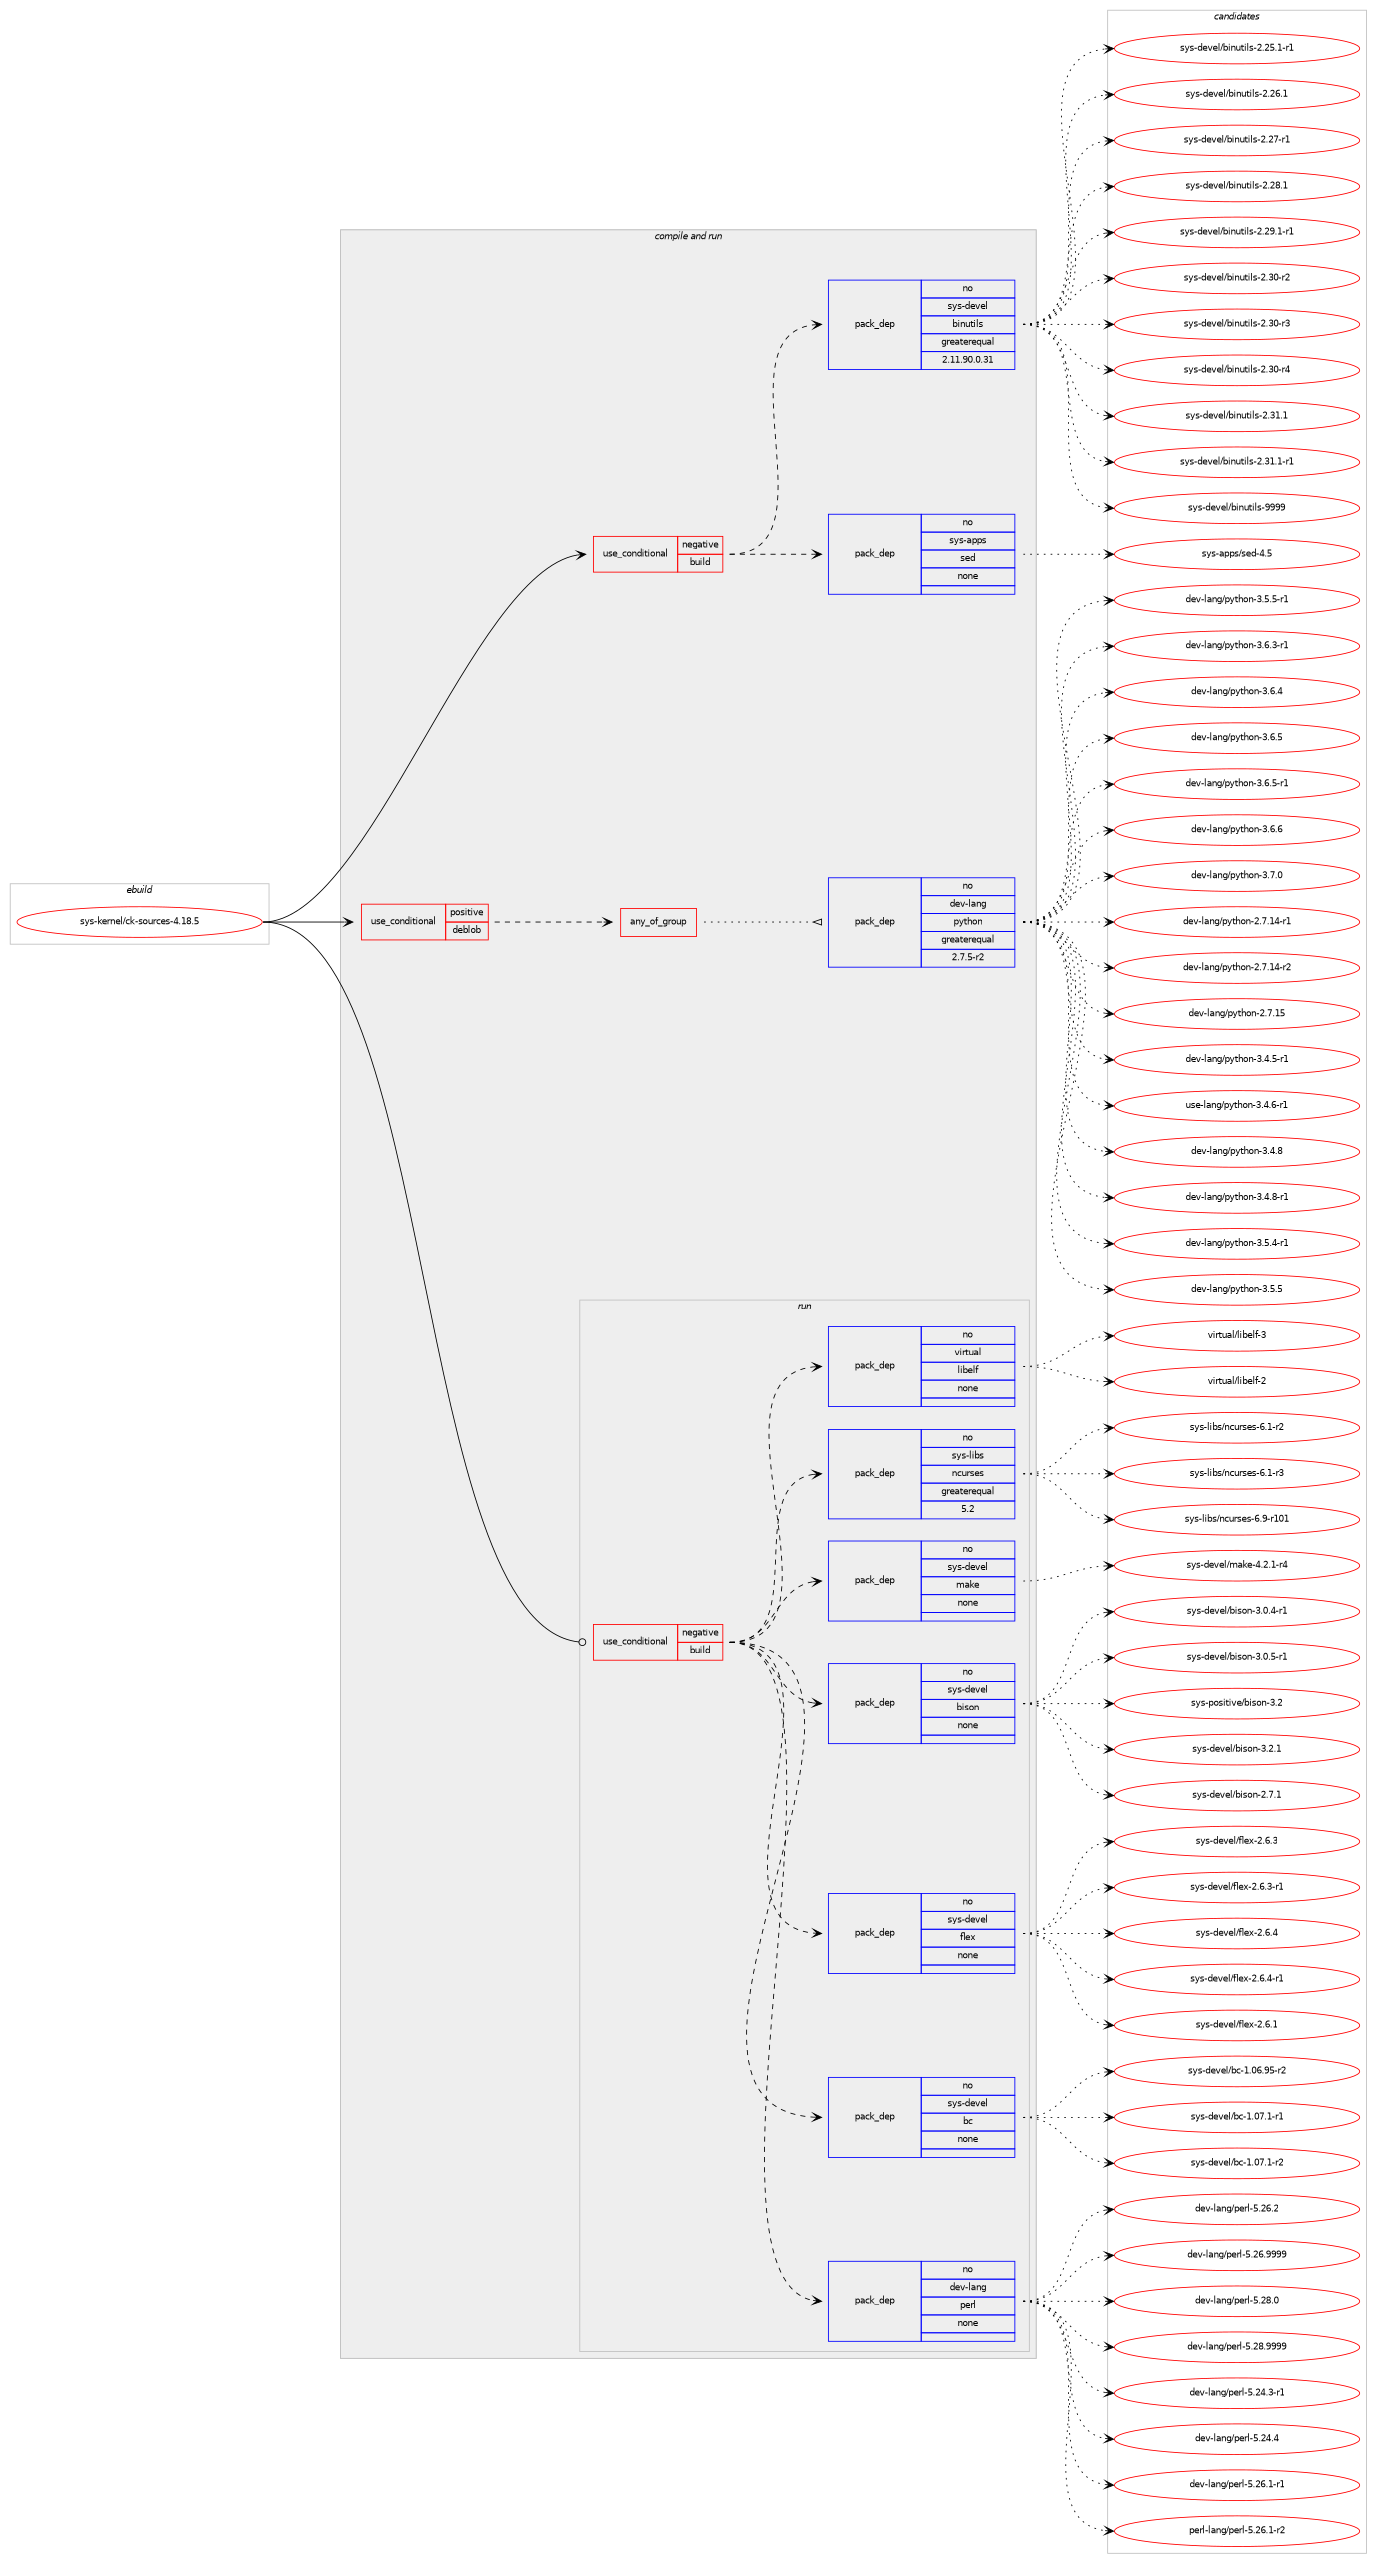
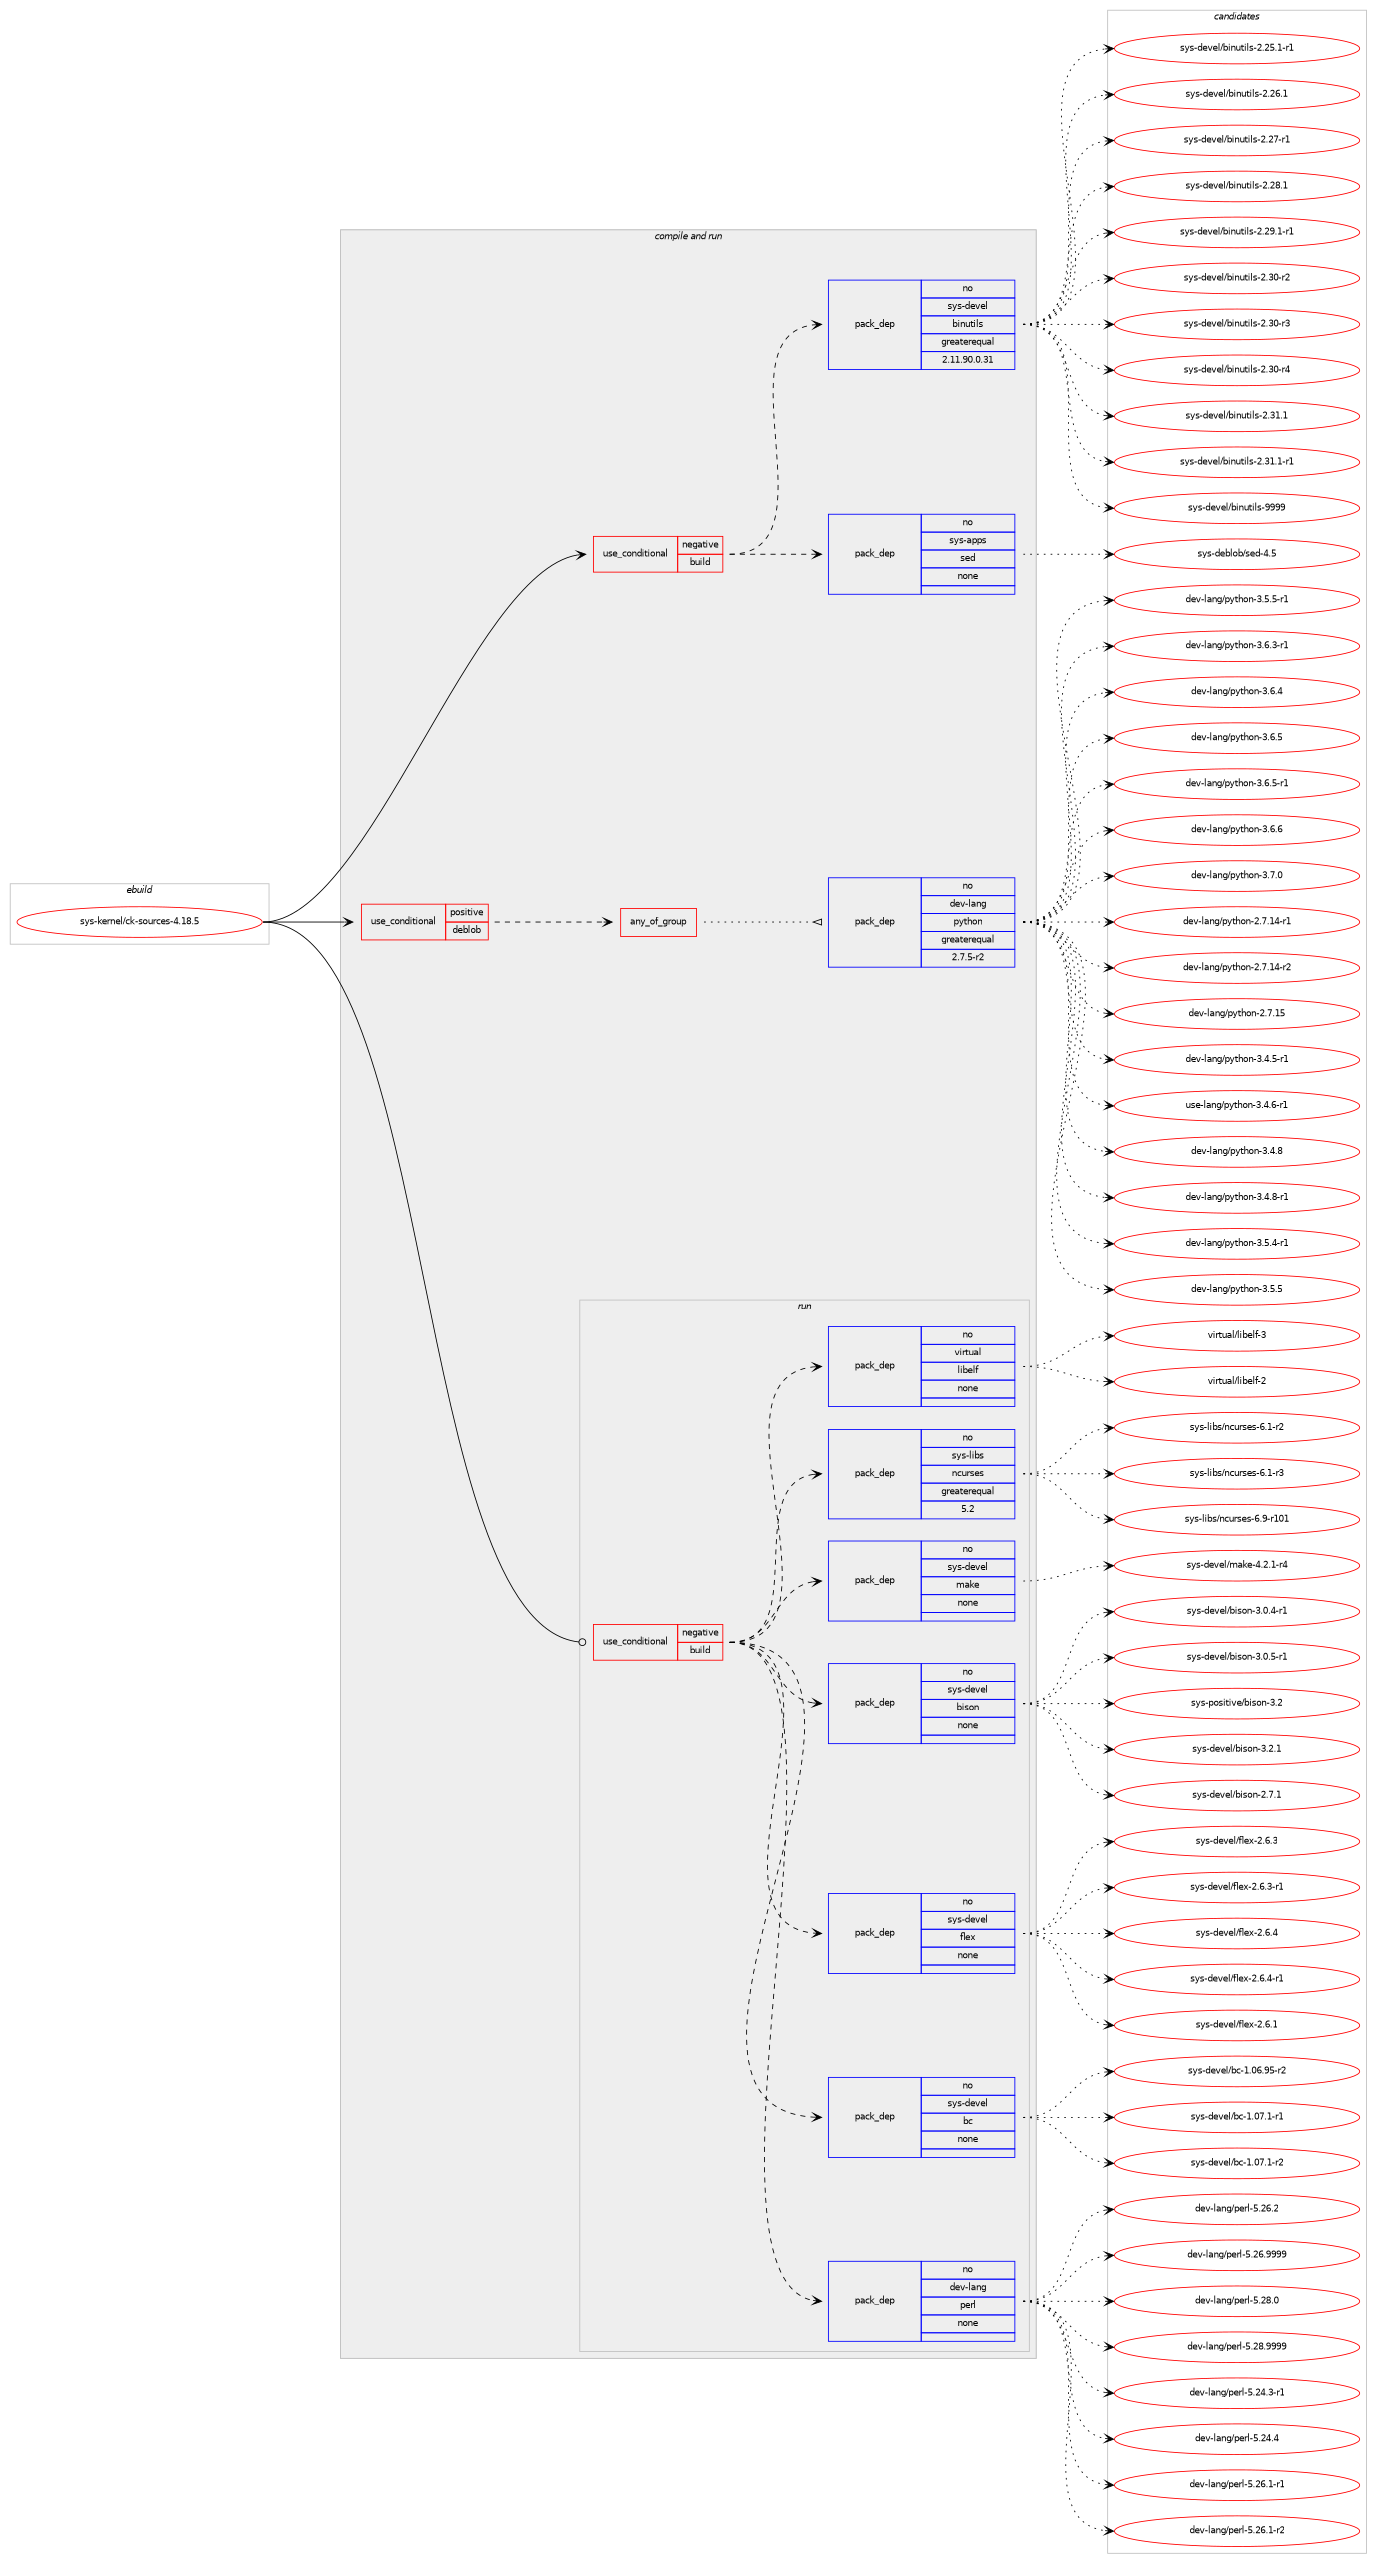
(1237, 554) -> (1237, 554)
(1237, 2531) -> (1237, 2531)
